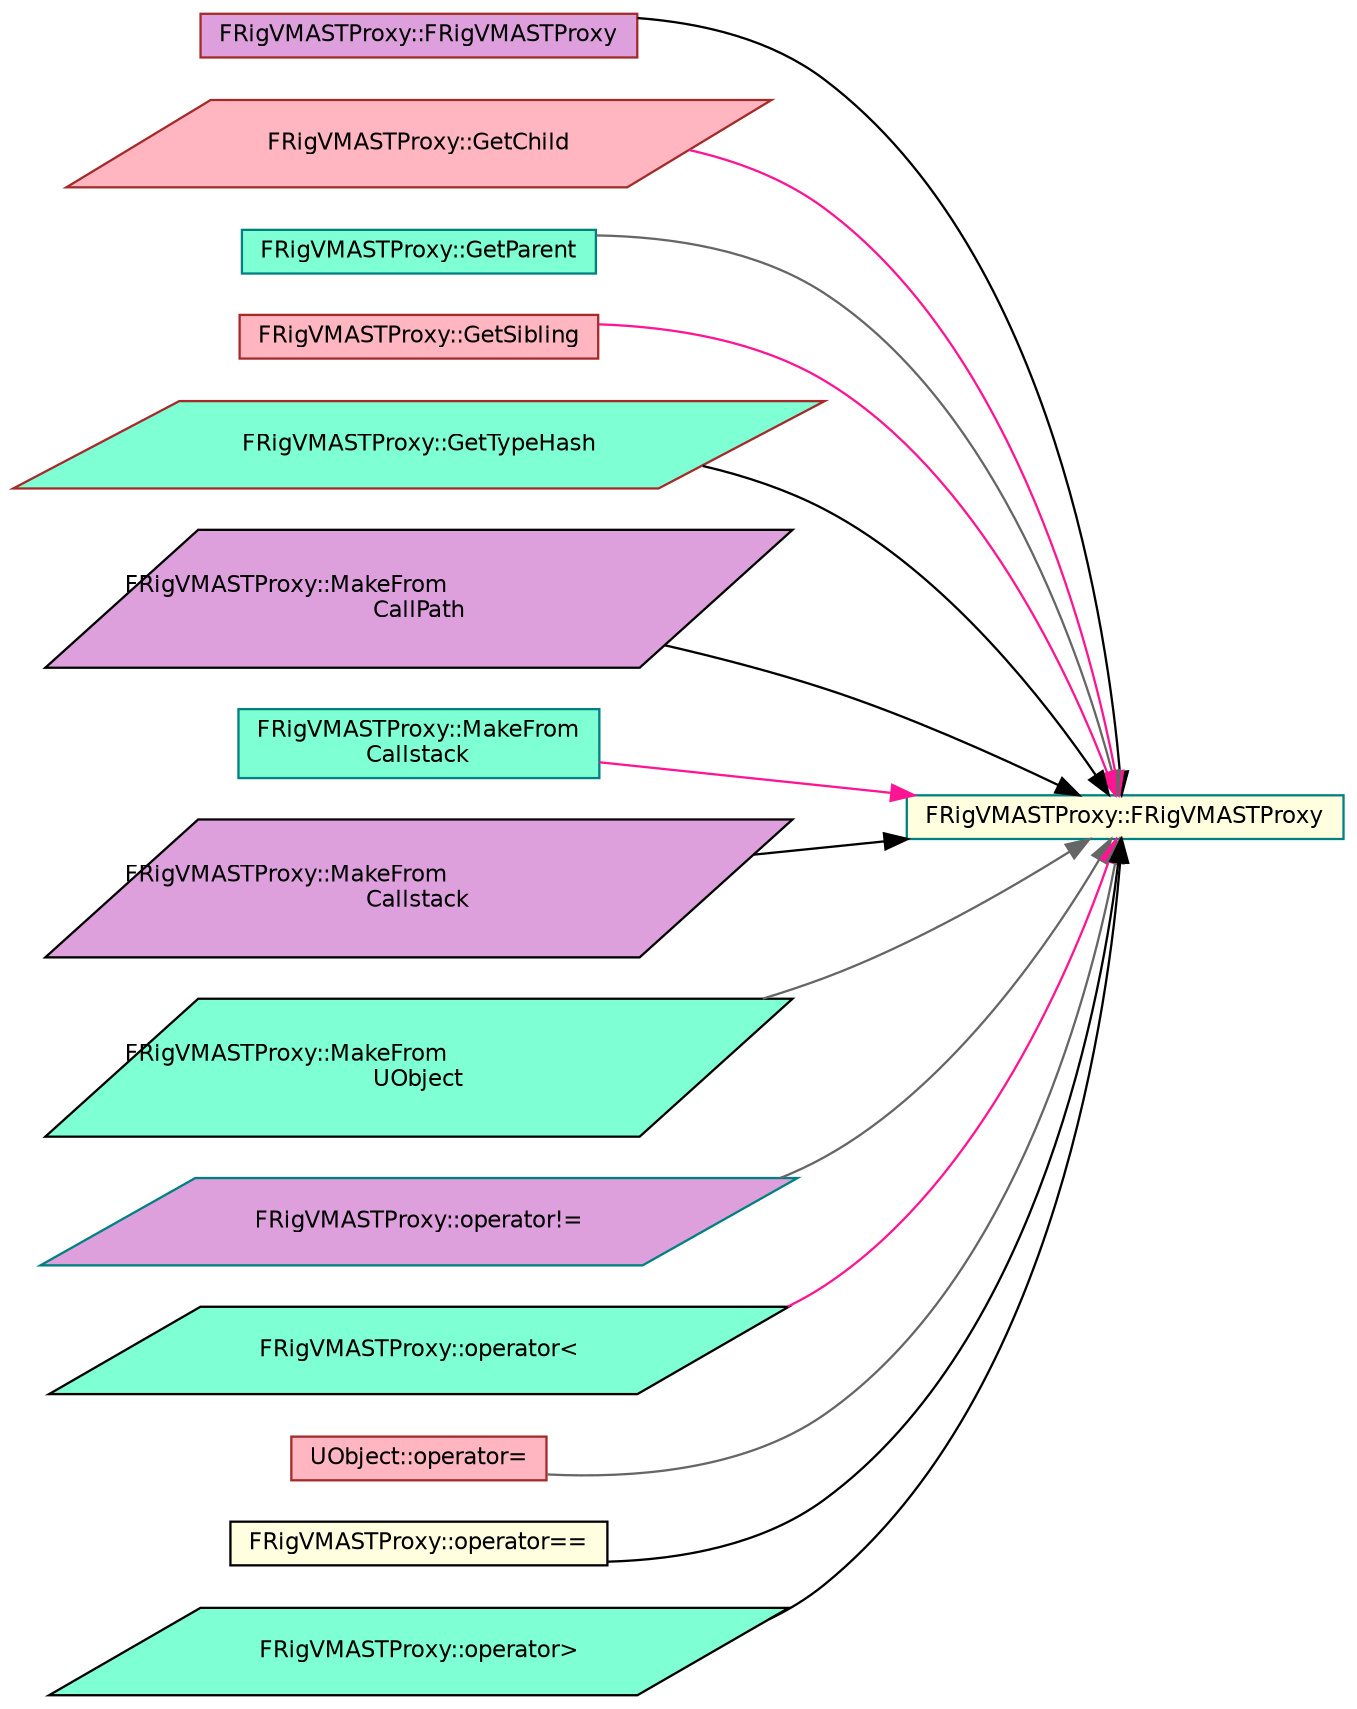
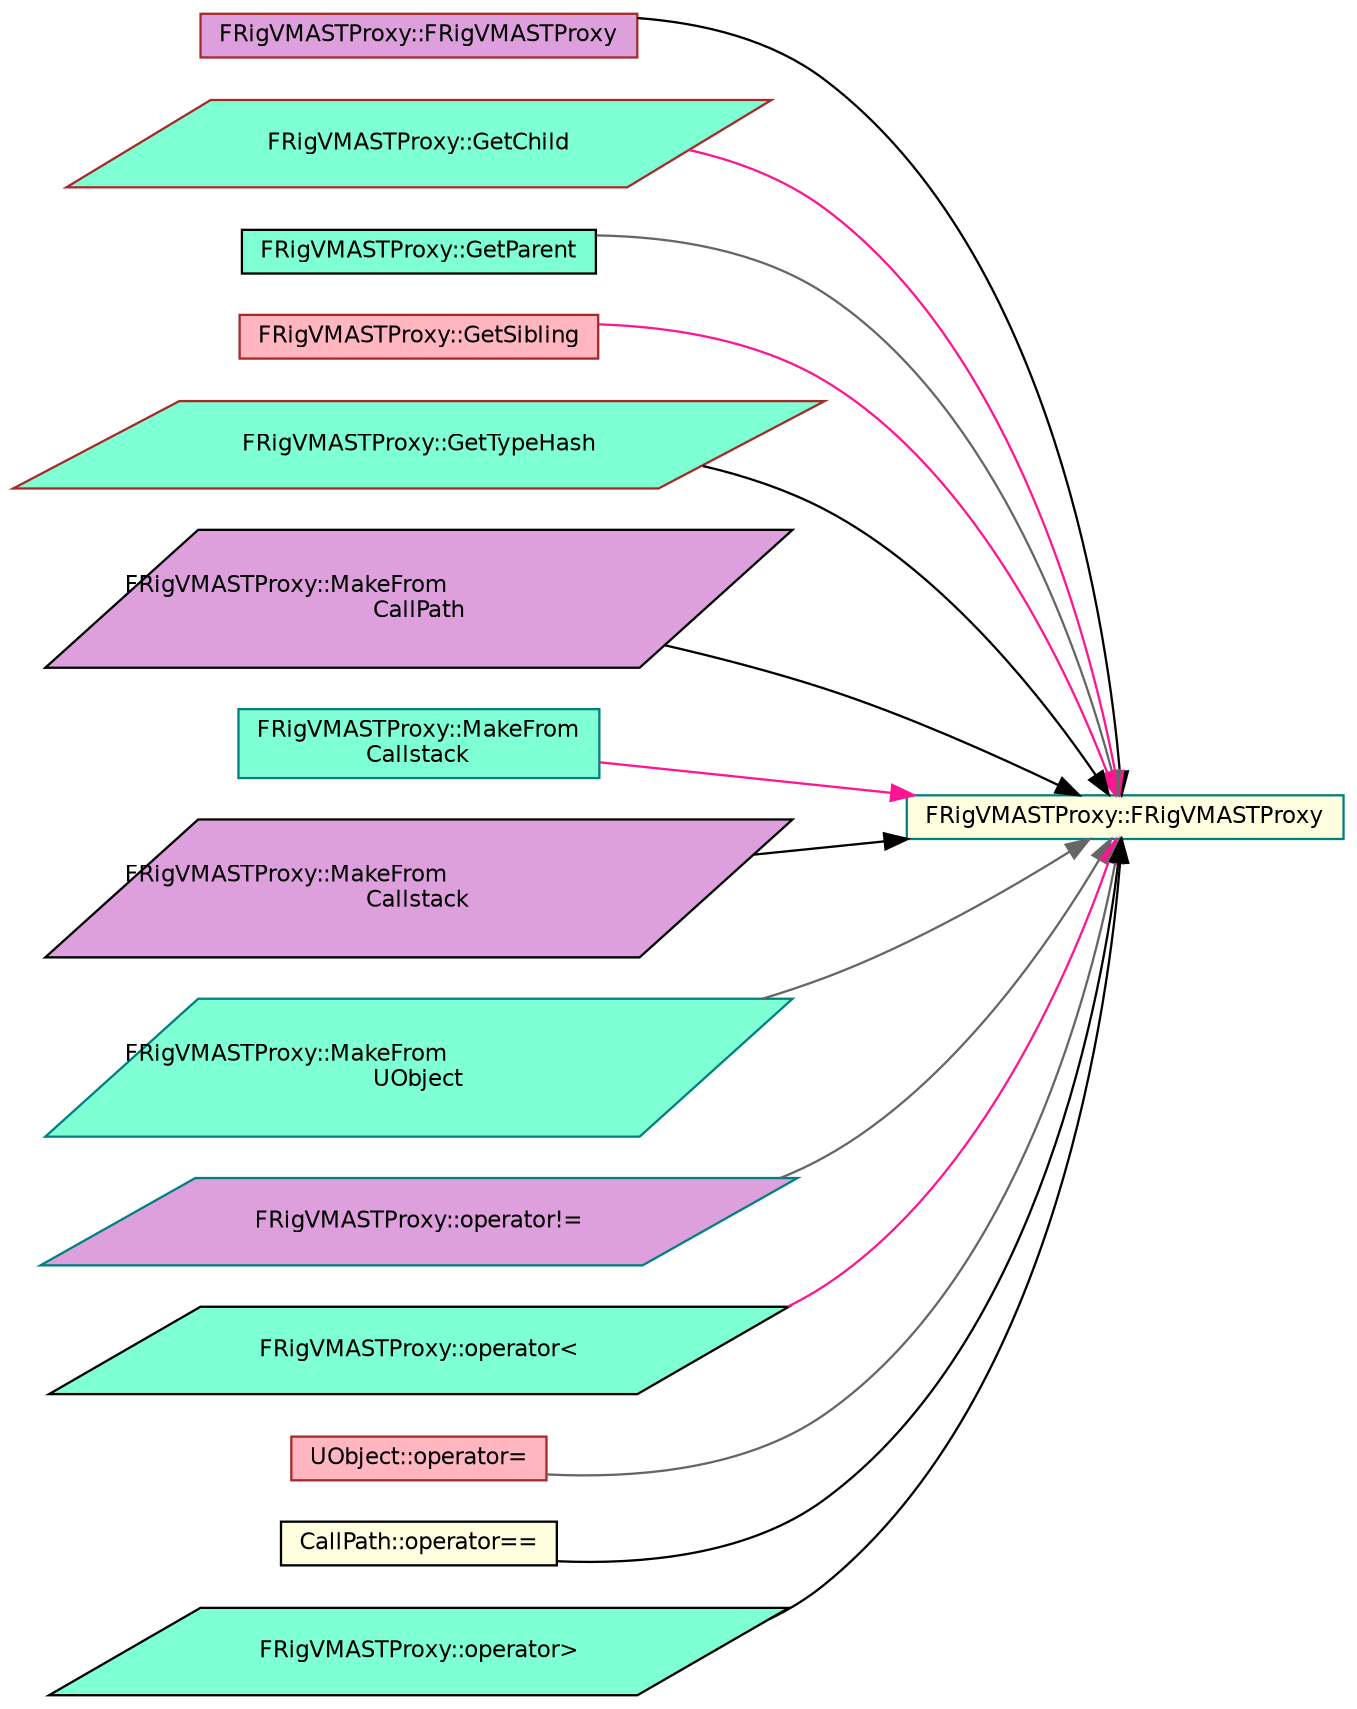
(419, 144) -> (419, 144)
(419, 252) -> (419, 252)
(419, 1068) -> (419, 1068)
(419, 1544) -> (419, 1544)
